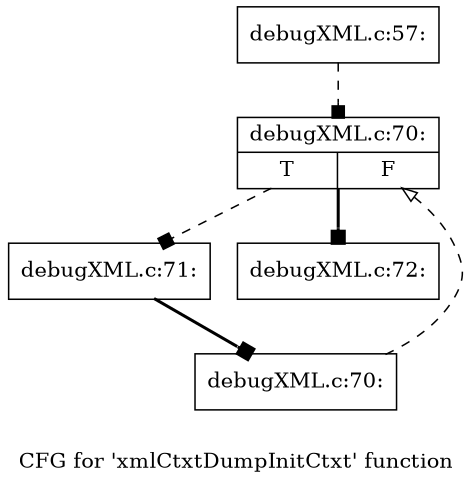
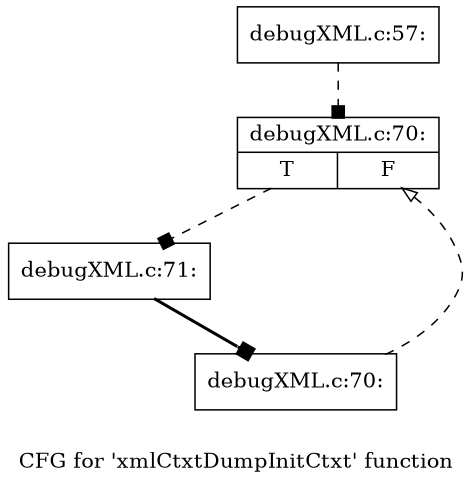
(338, 271) -> none
